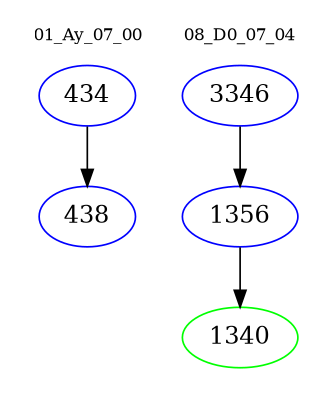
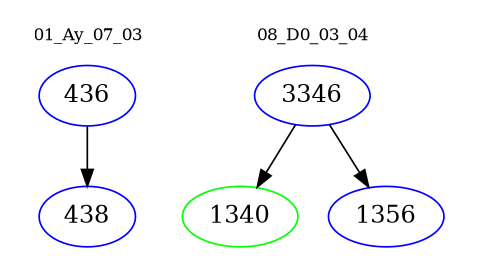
(88, 36) -> (88, 36)
(240, 36) -> (313, 36)
(87, 96) -> (87, 96)
(240, 269) -> (281, 149)
